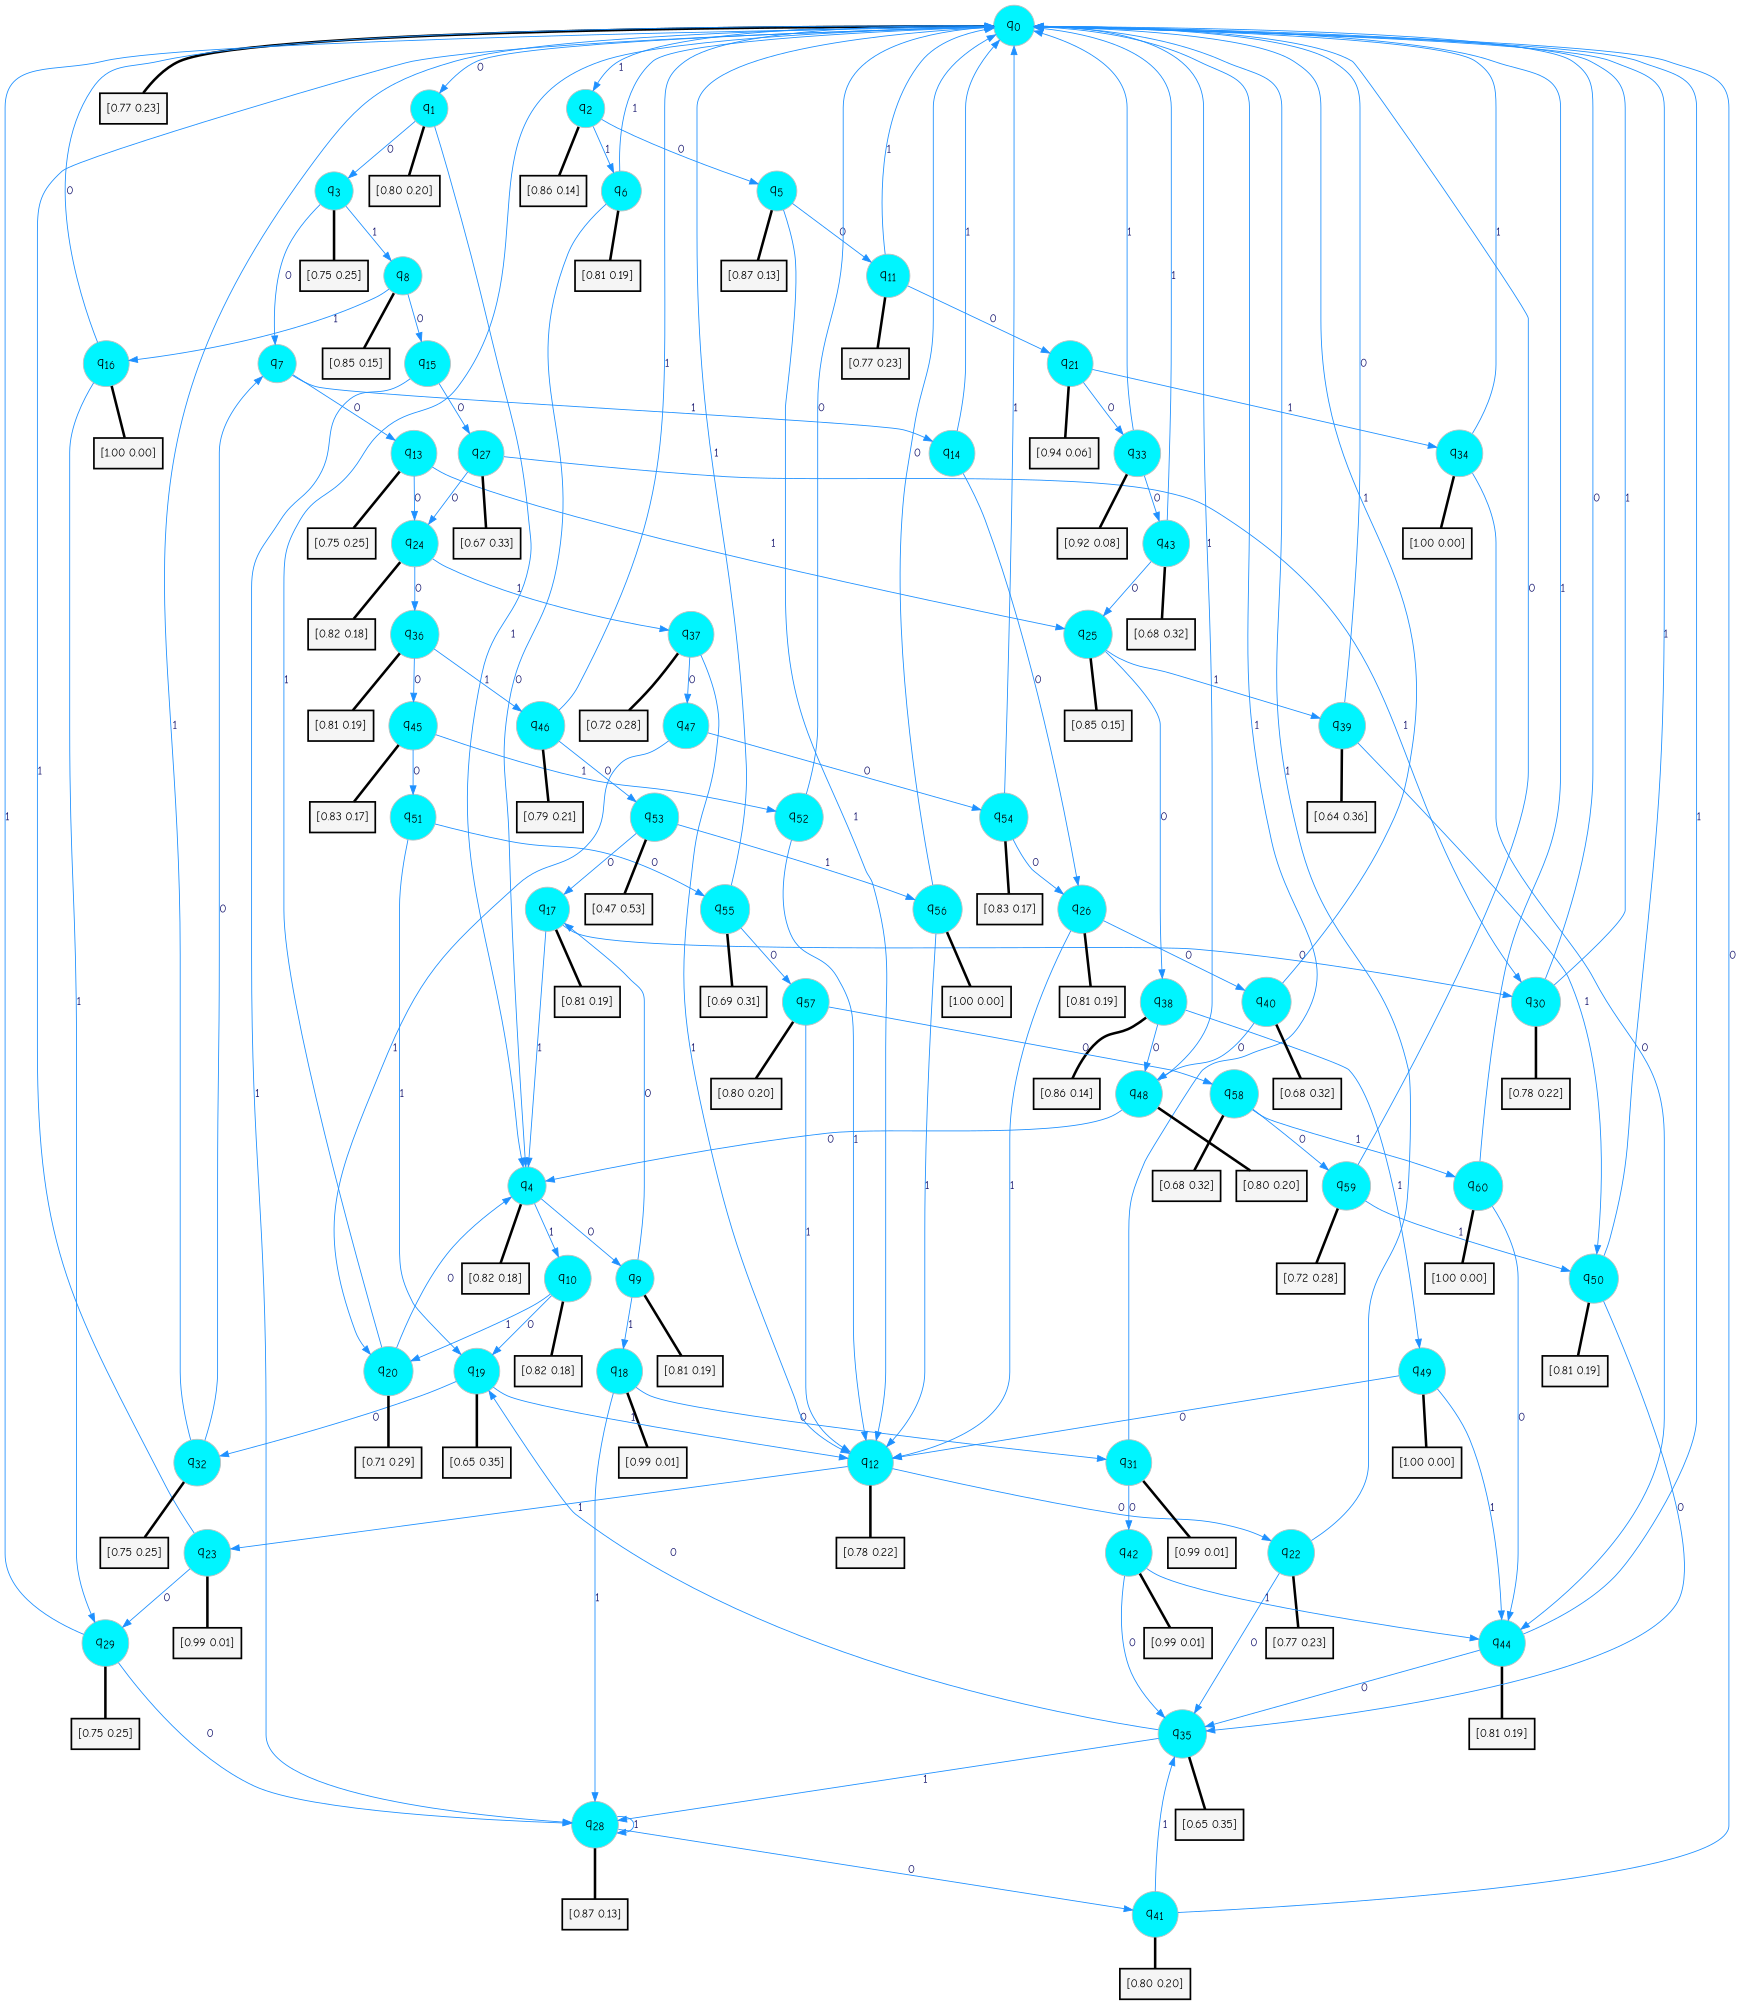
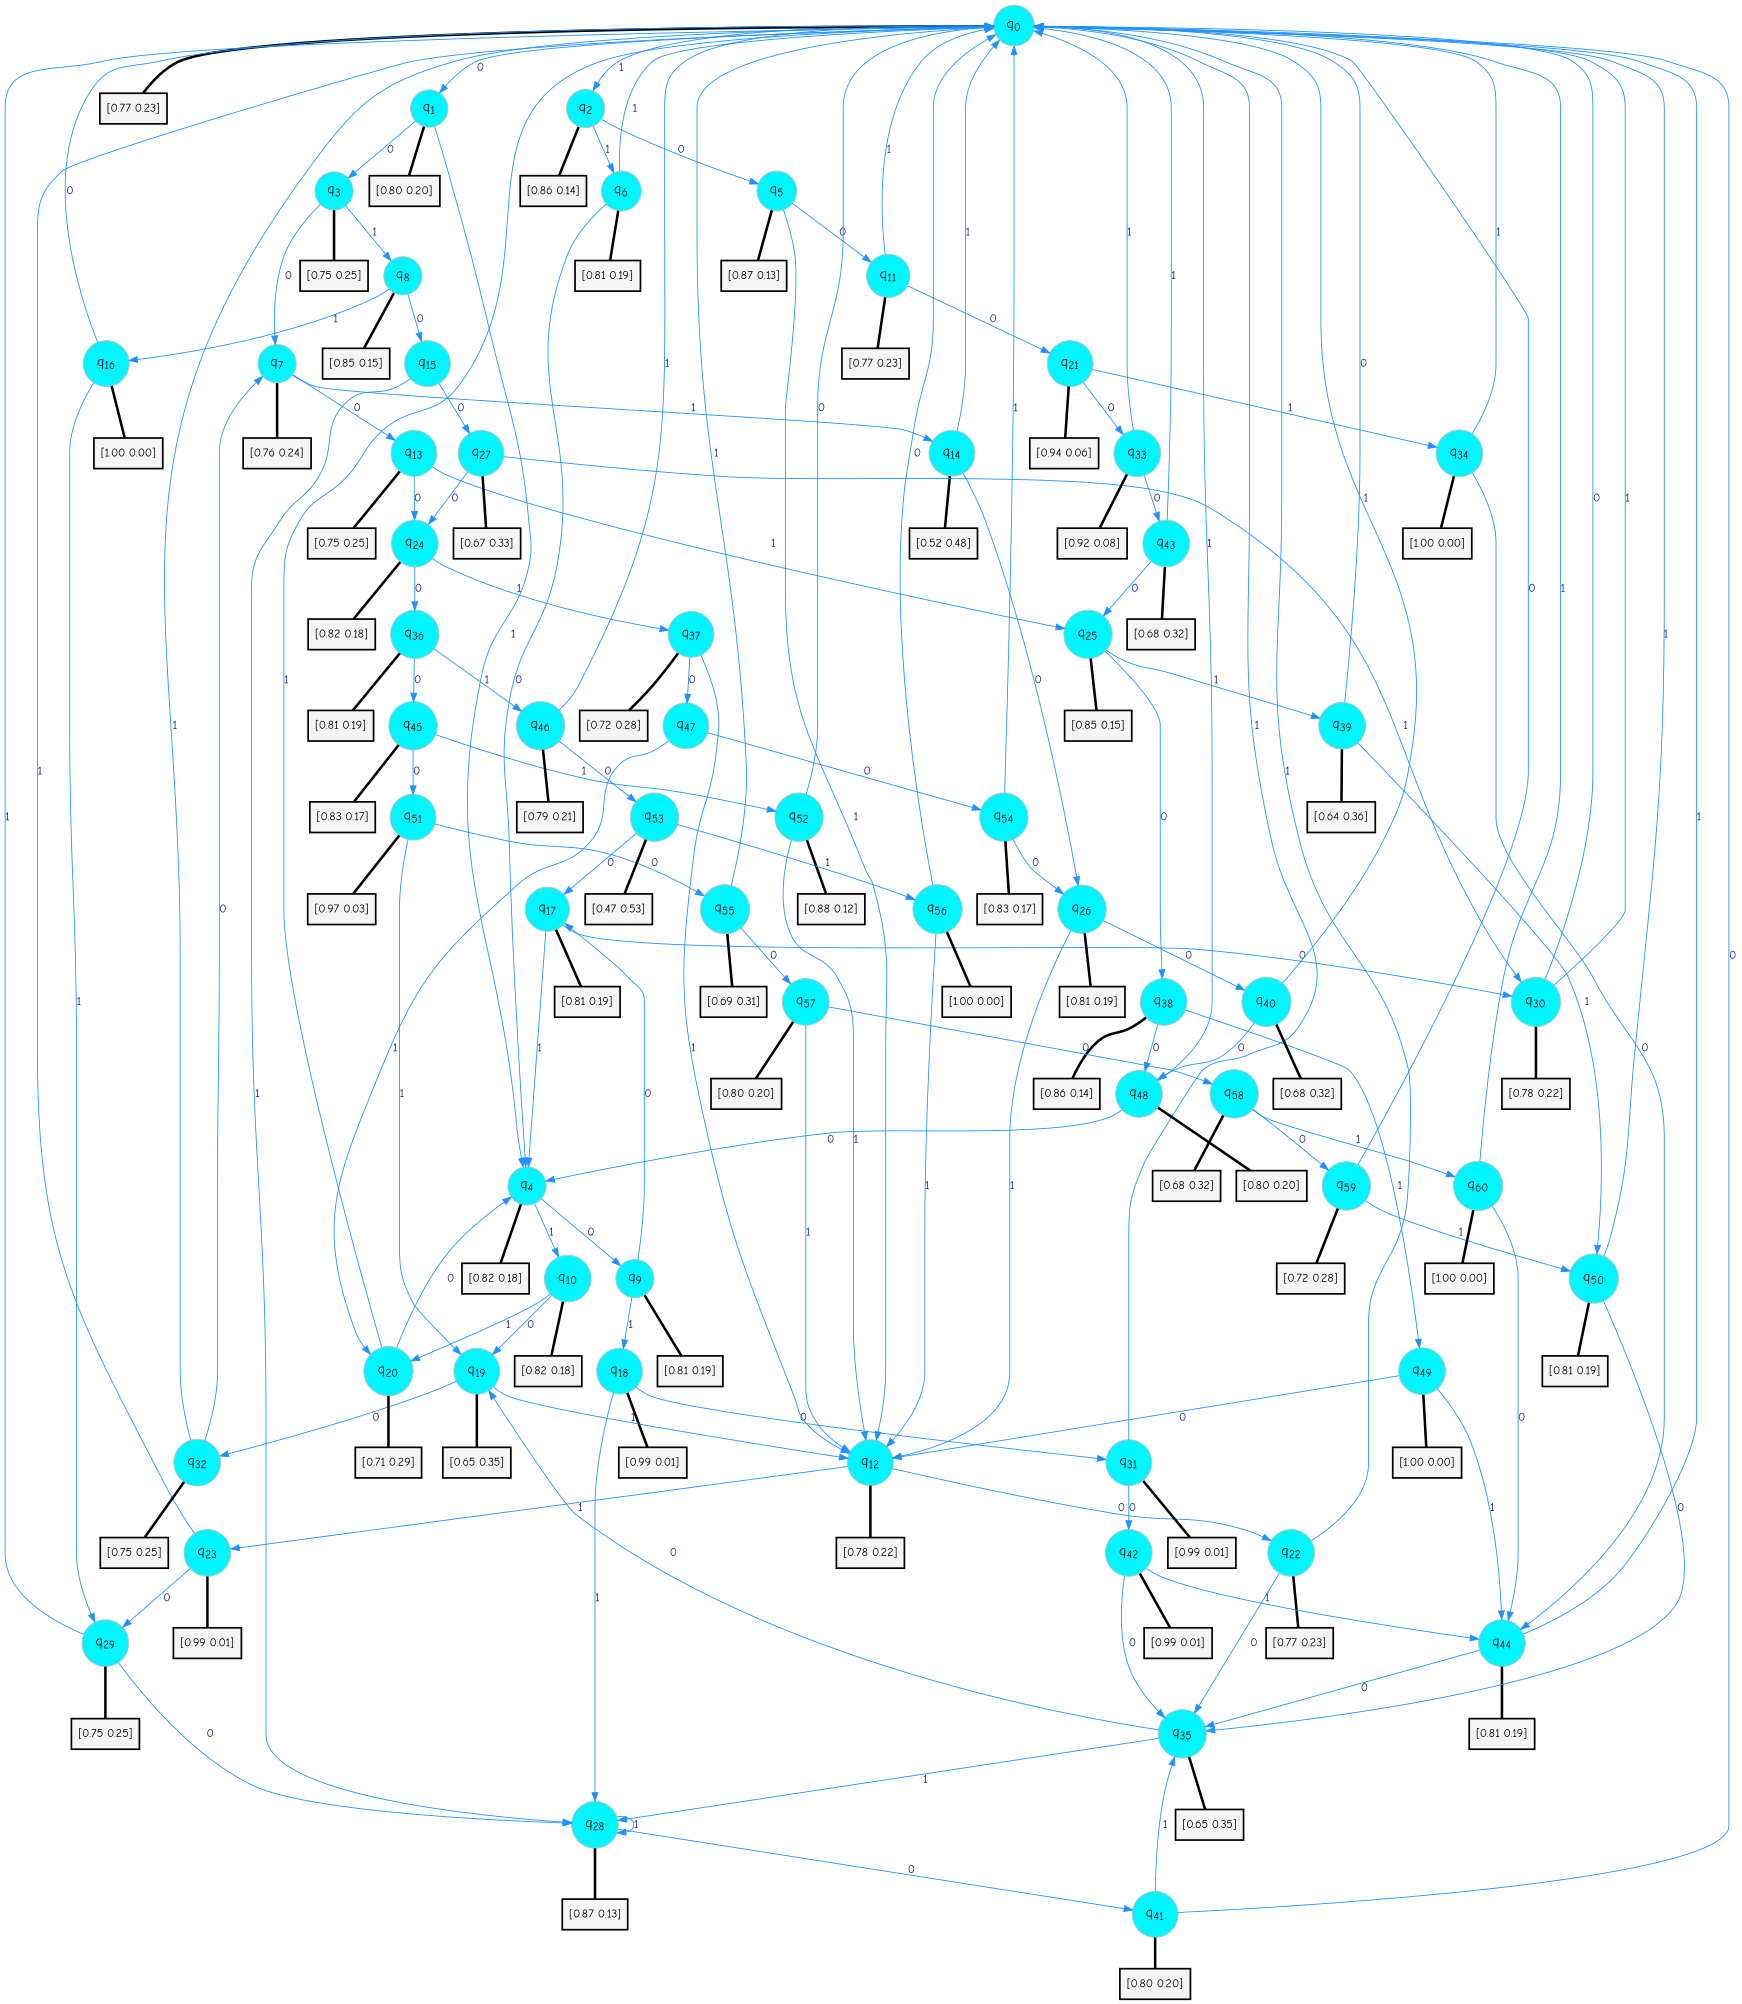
none -> (277, 453)
none -> (944, 543)
none -> (342, 909)
none -> (831, 909)
